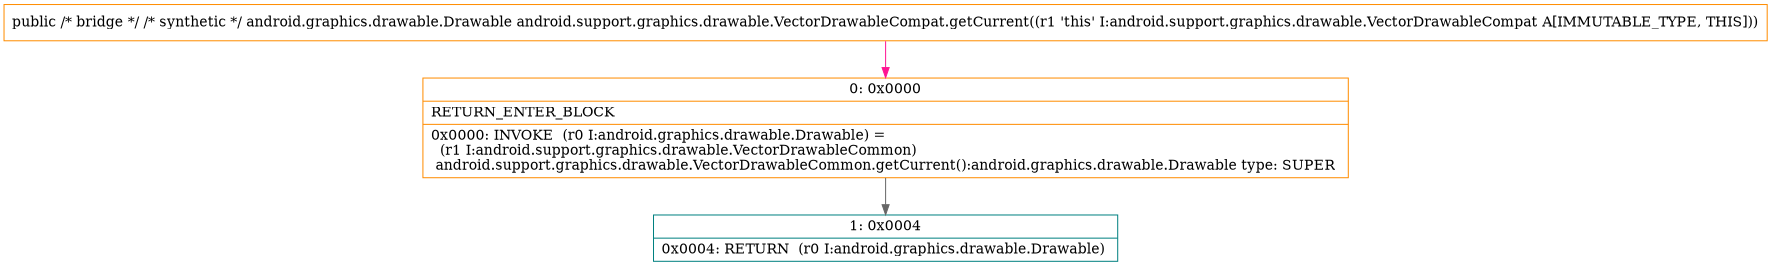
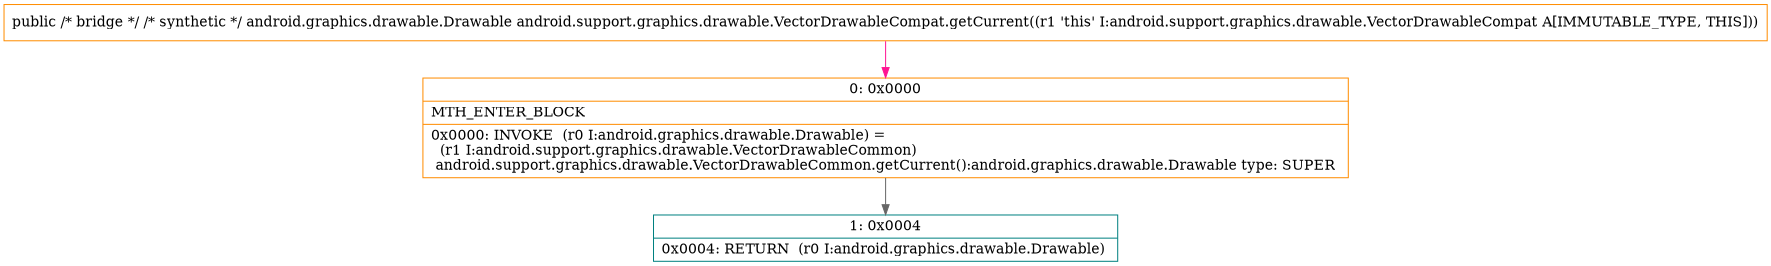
(523, 112) -> (509, 112)
